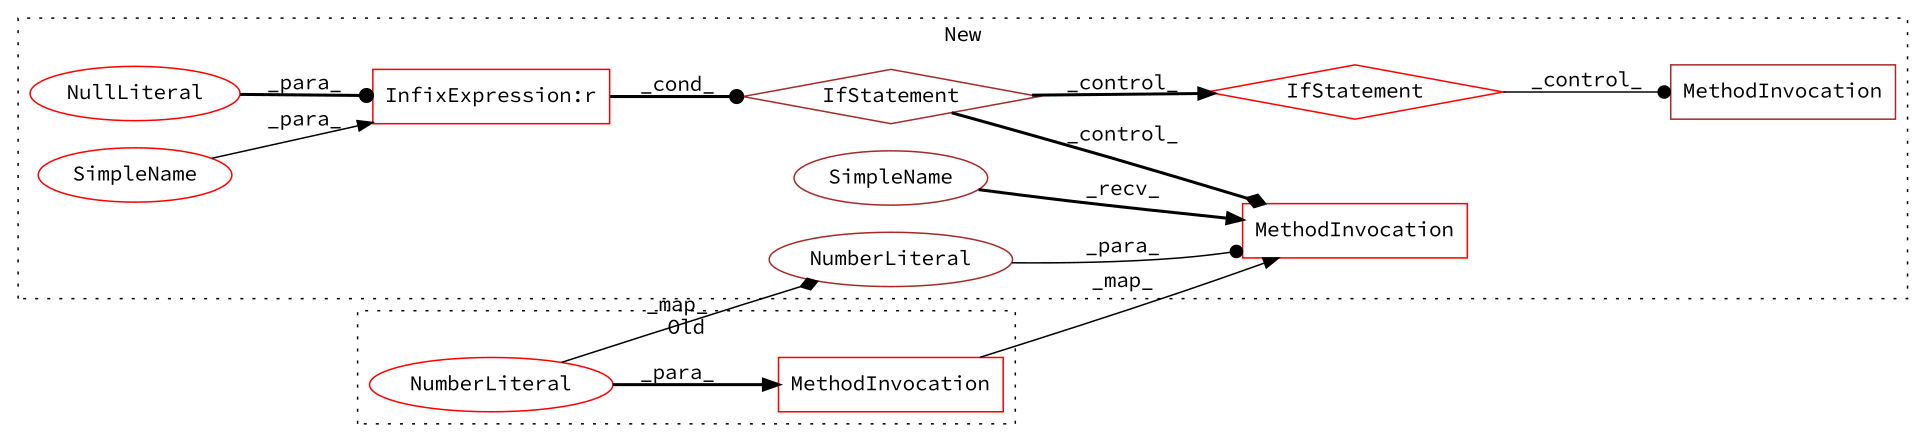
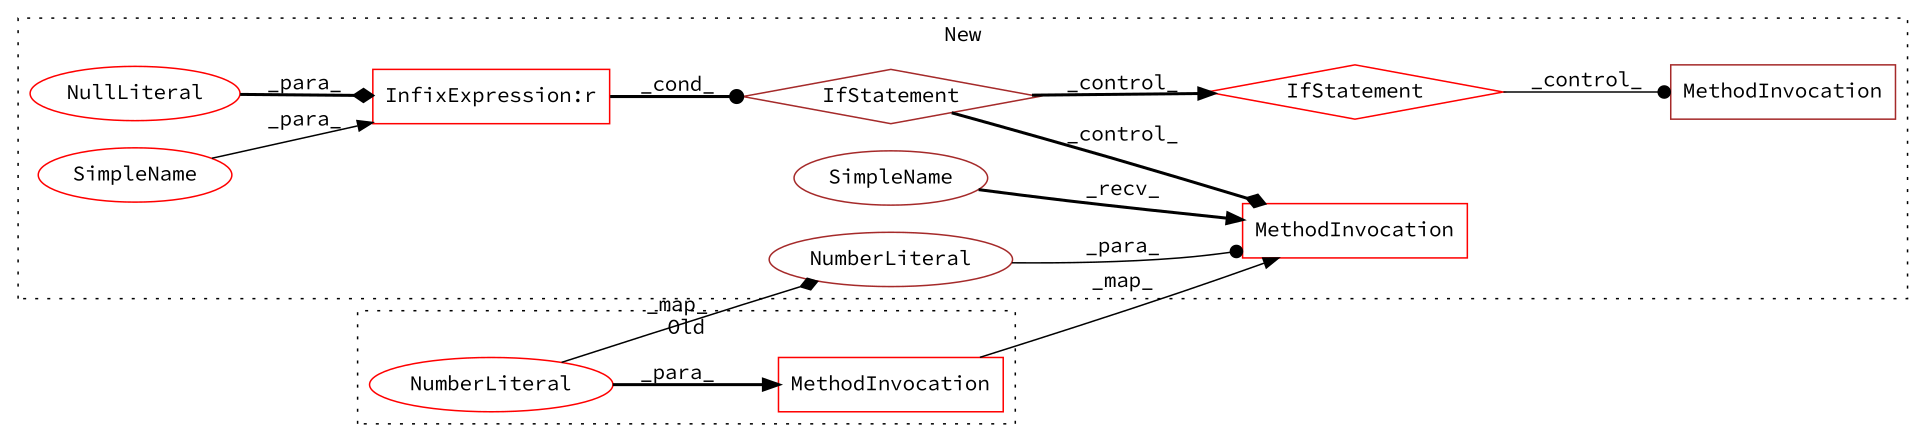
(300, 95) -> (297, 95)
